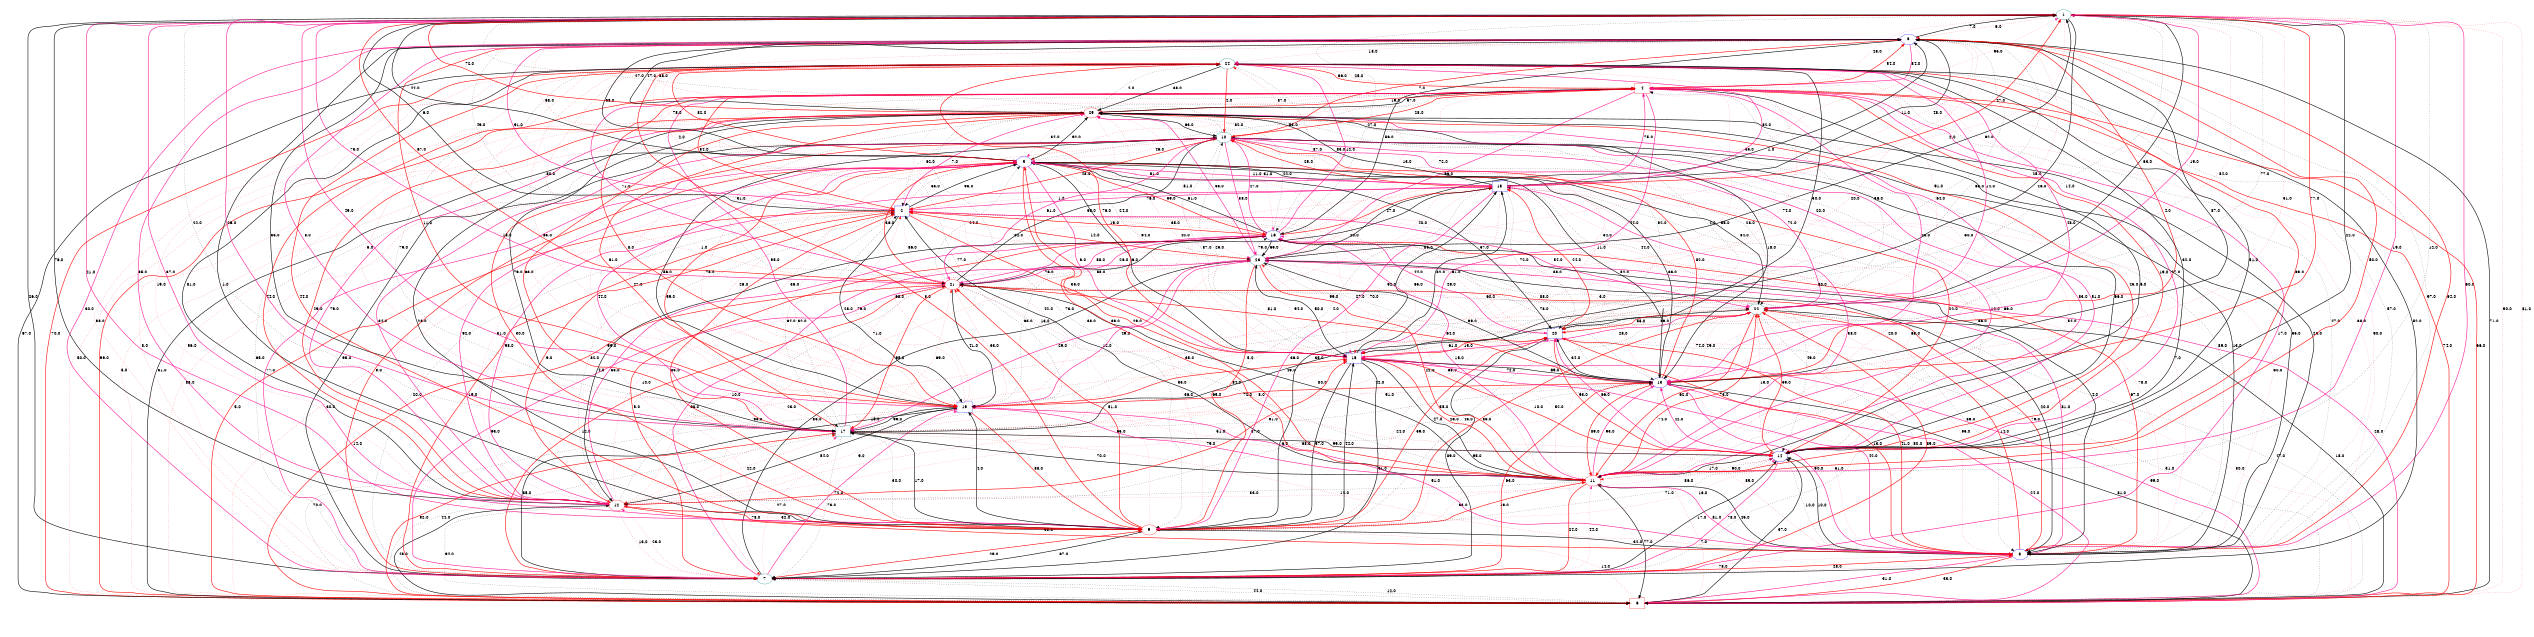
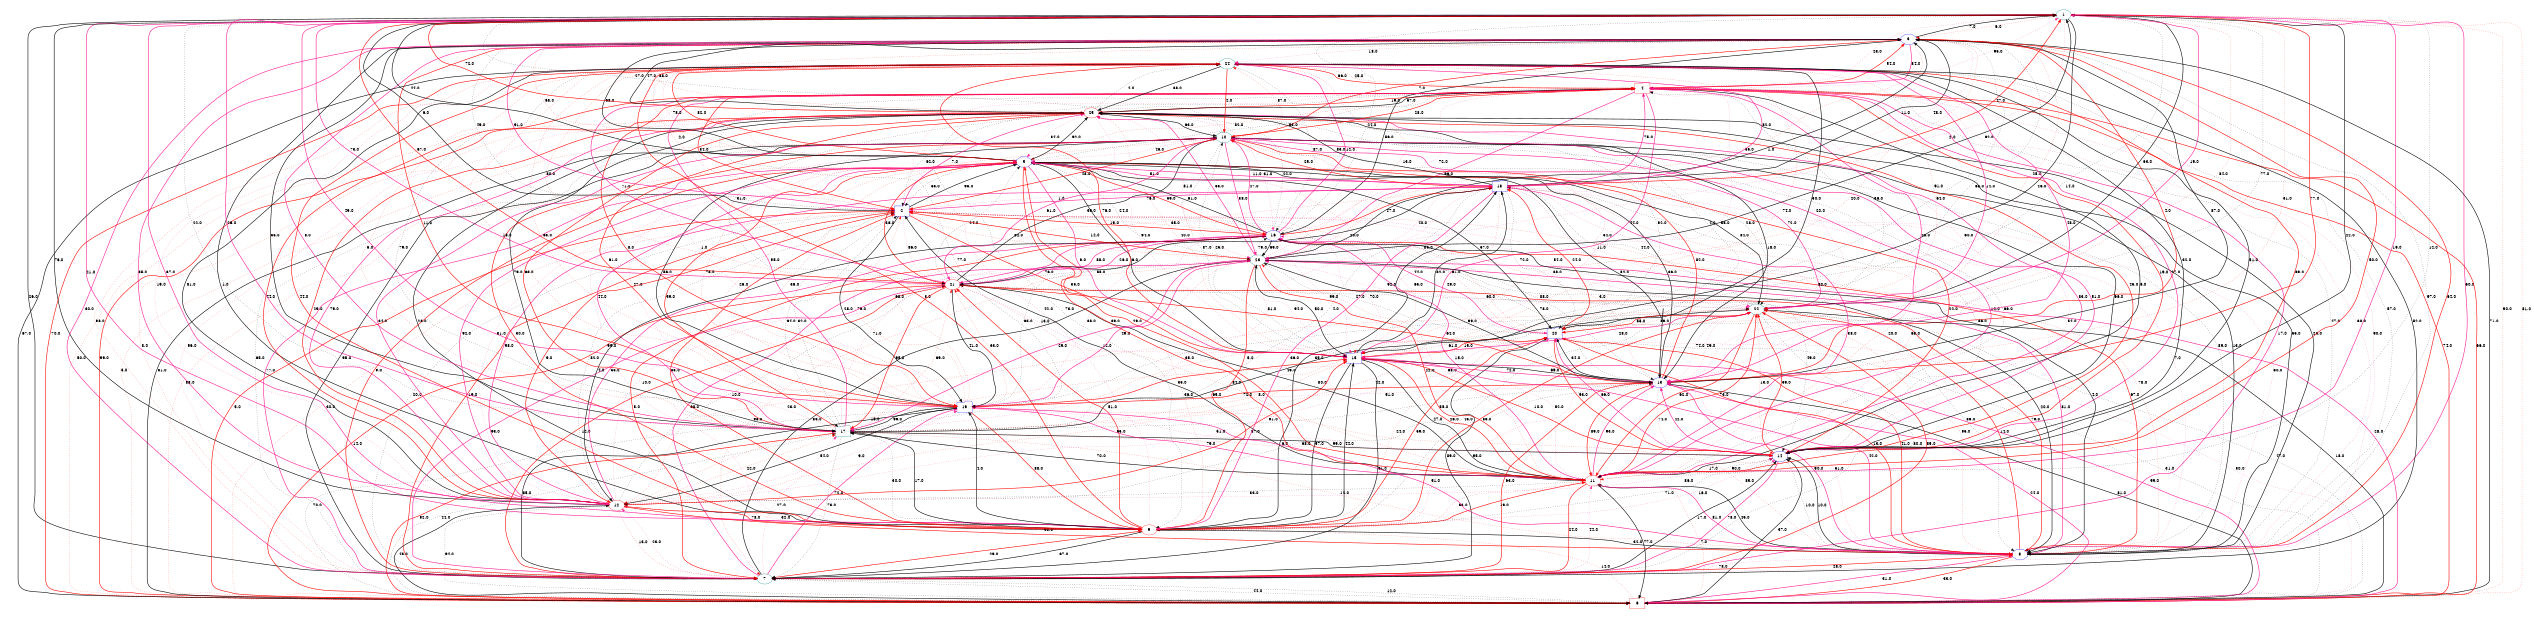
(1372, 125) -> (1372, 125)
(1396, 227) -> (1396, 227)
(1234, 389) -> (1234, 389)
